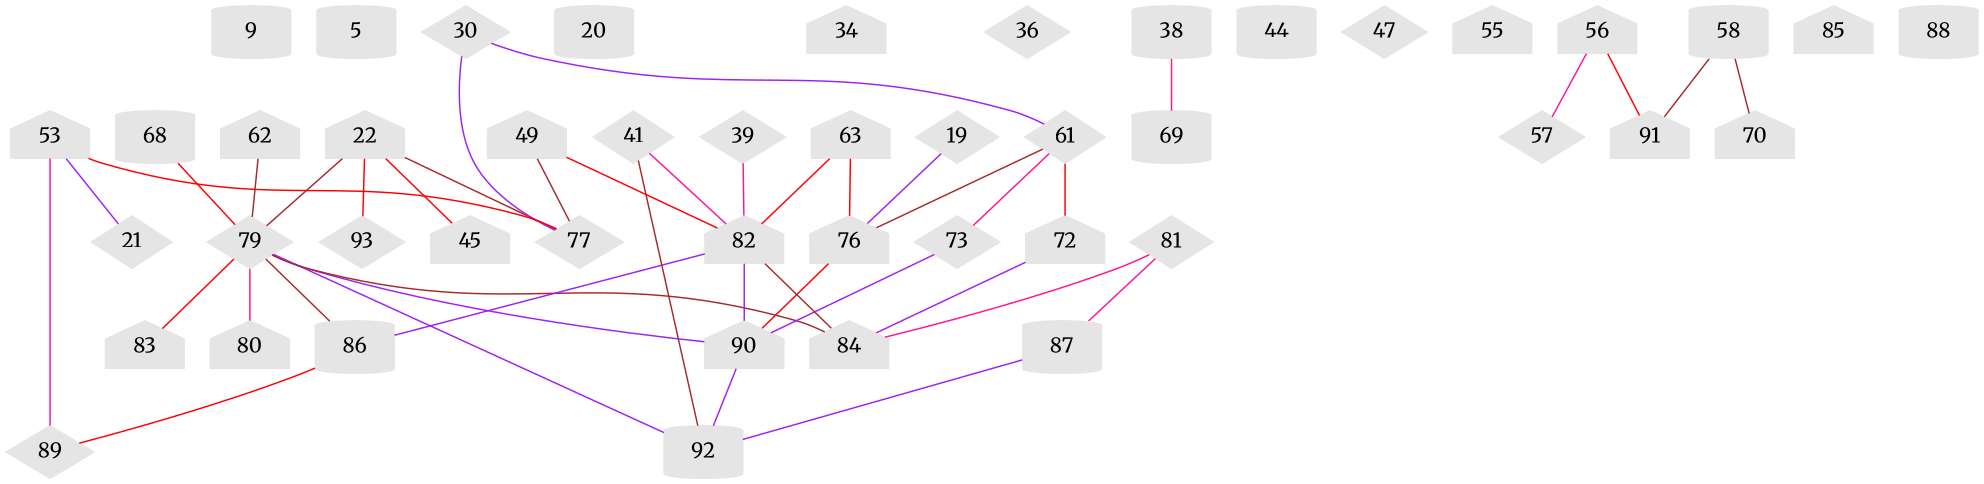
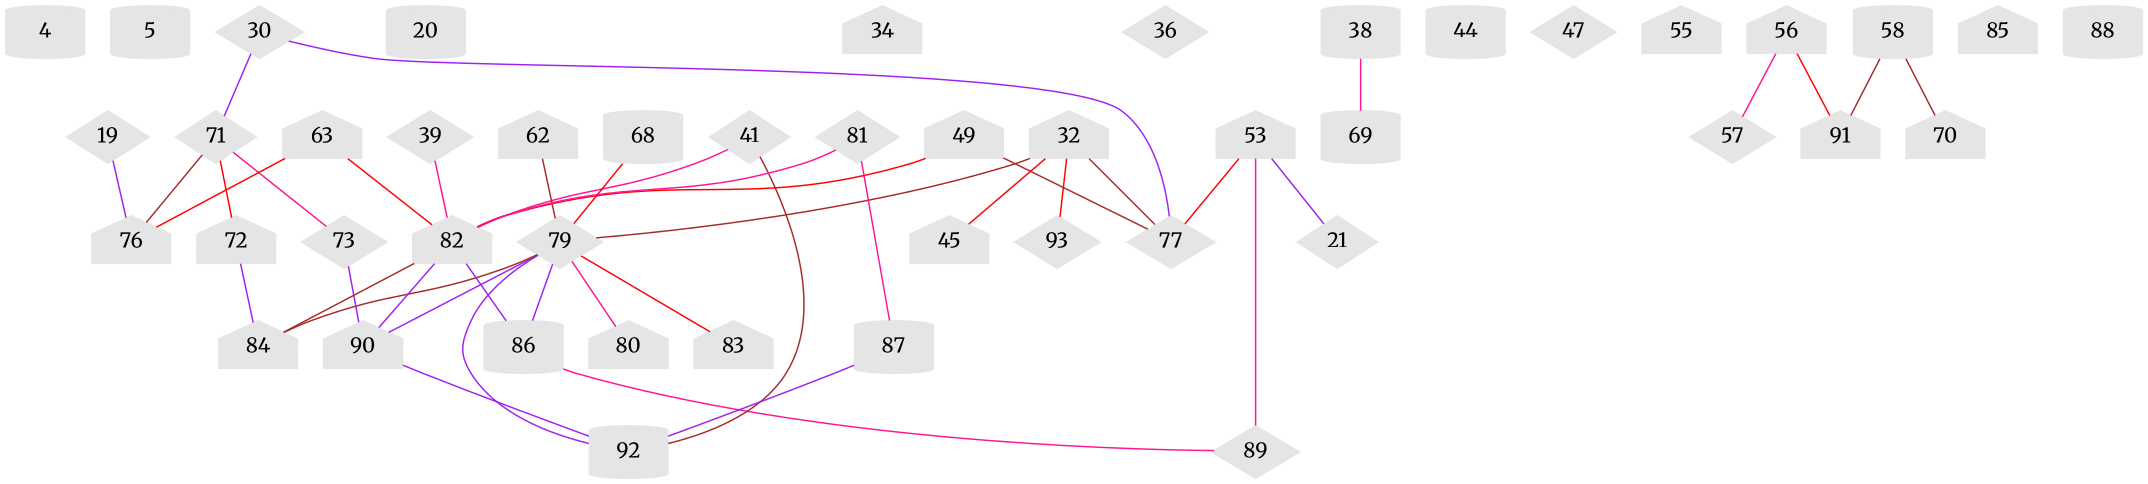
(251, 32) -> (45, 32)
(365, 137) -> (1069, 137)
(1065, 137) -> (216, 137)
(298, 290) -> (543, 292)
(790, 301) -> none
(1019, 301) -> (739, 179)
(198, 409) -> (886, 430)
